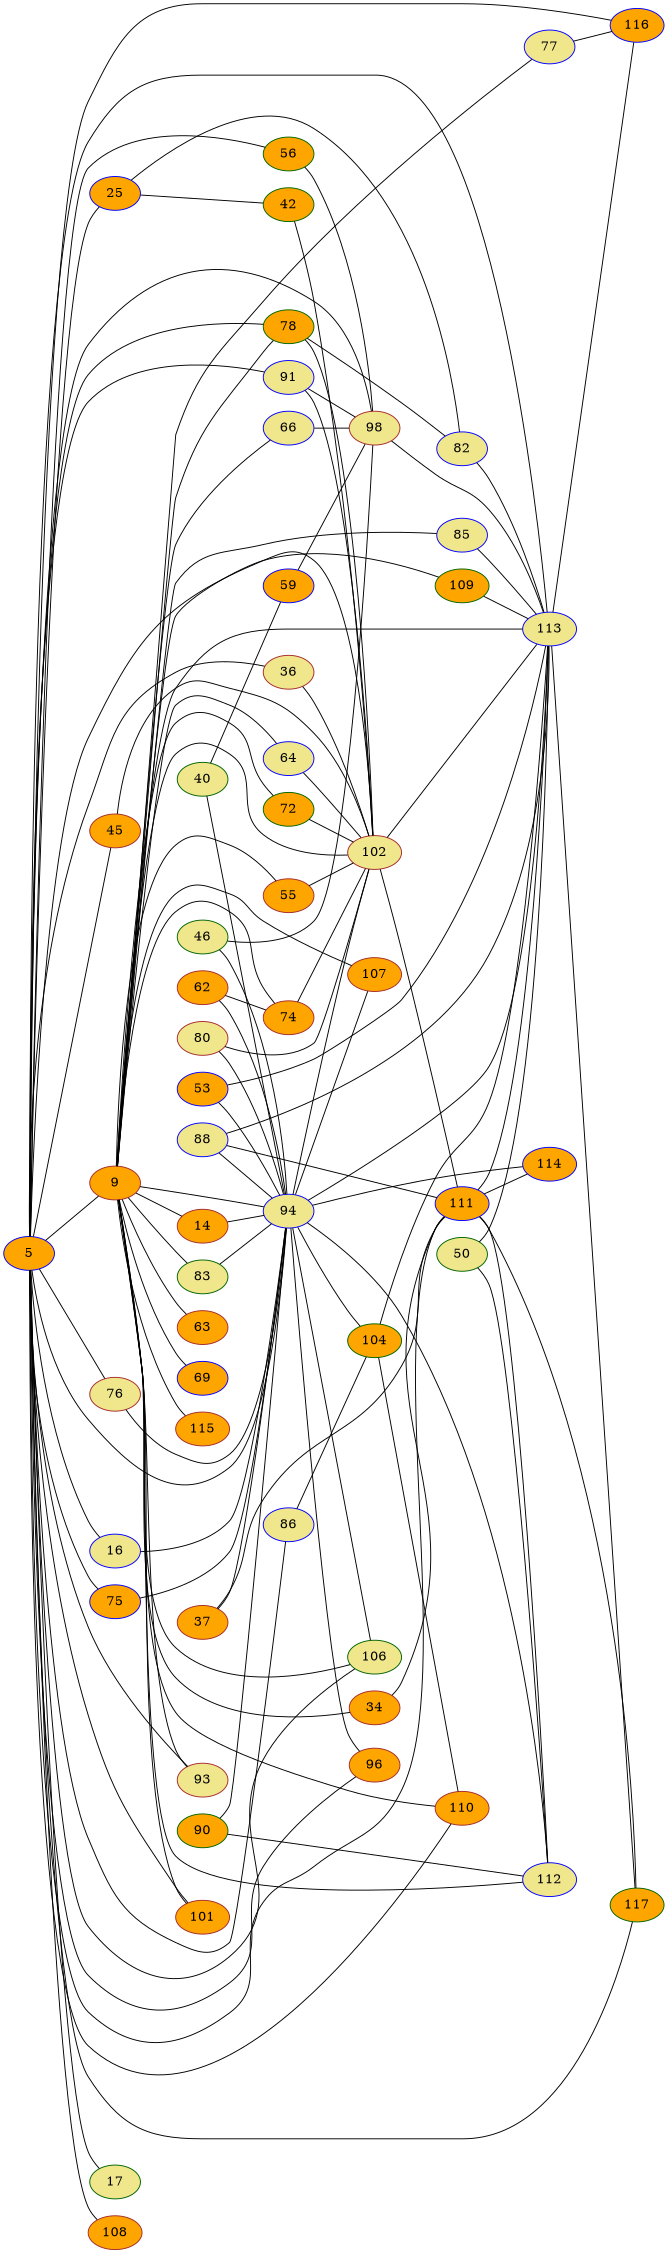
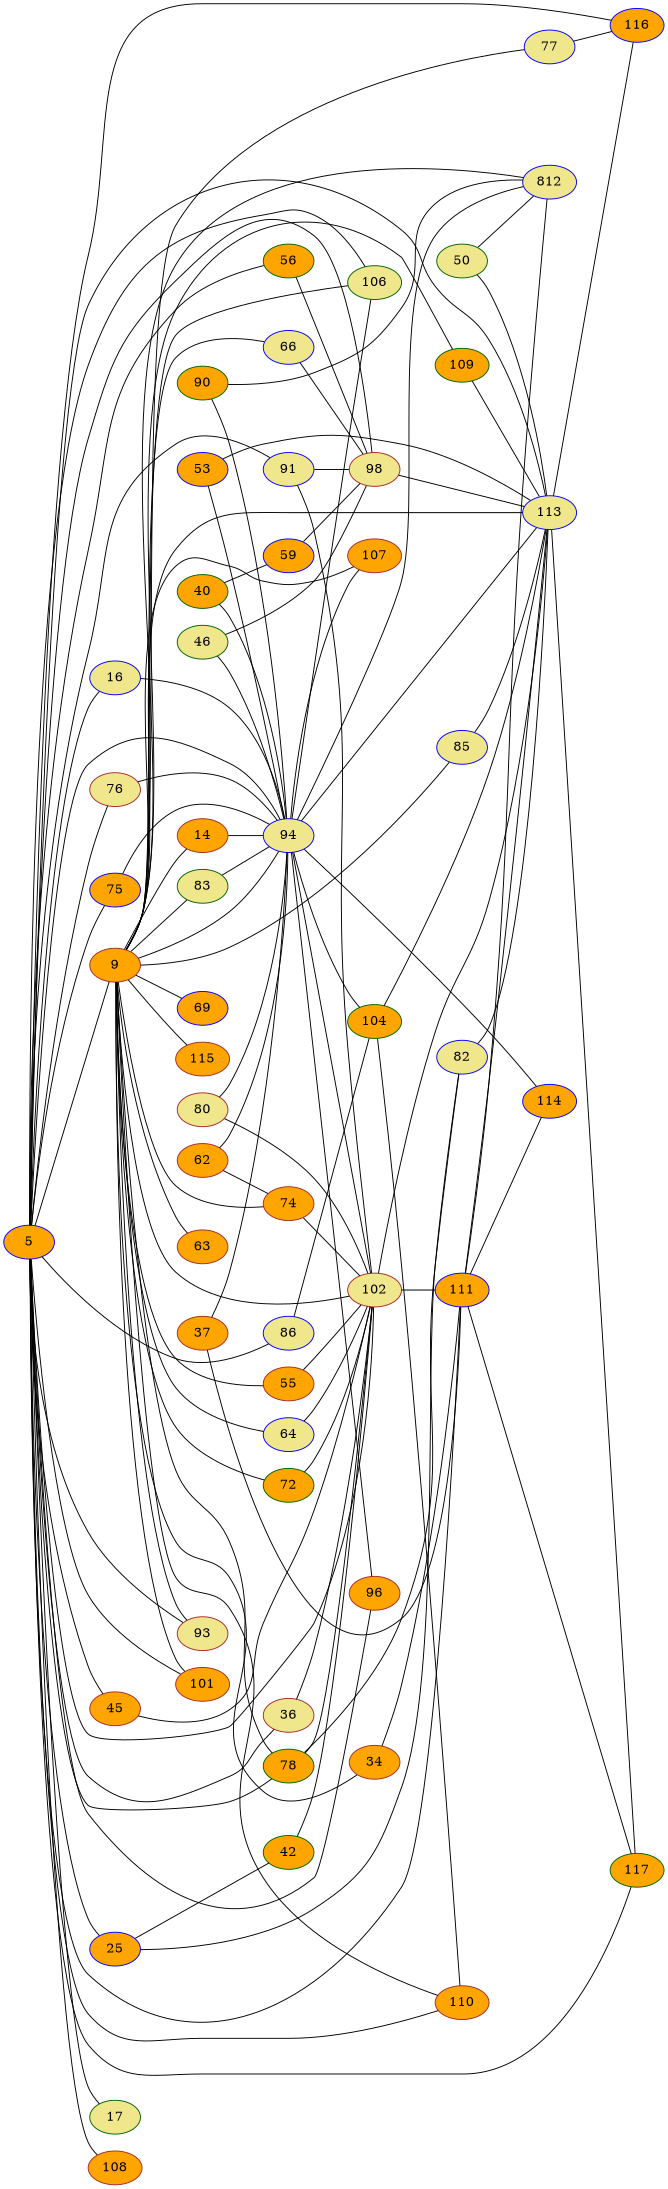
(203, 779) -> (203, 591)
(203, 1140) -> none
(550, 1880) -> (550, 182)
